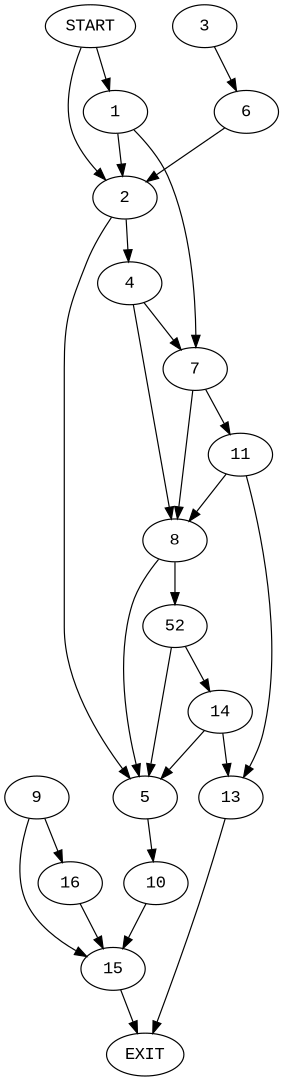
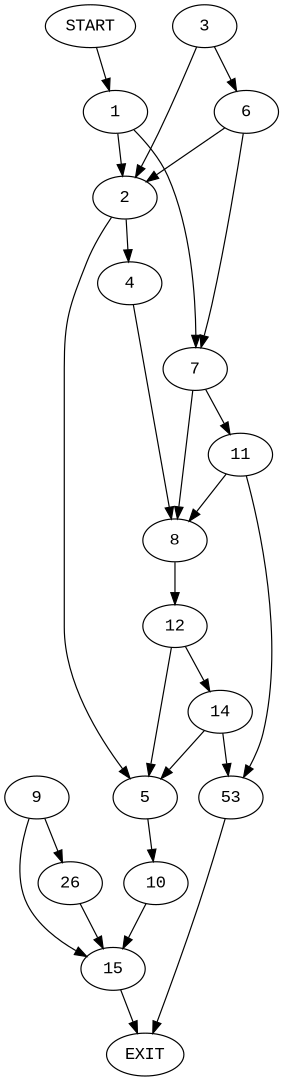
(69, 112) -> (170, 107)
(159, 321) -> (226, 235)
(175, 626) -> (175, 626)
(124, 658) -> none
(231, 797) -> (231, 797)
(70, 883) -> (70, 883)
